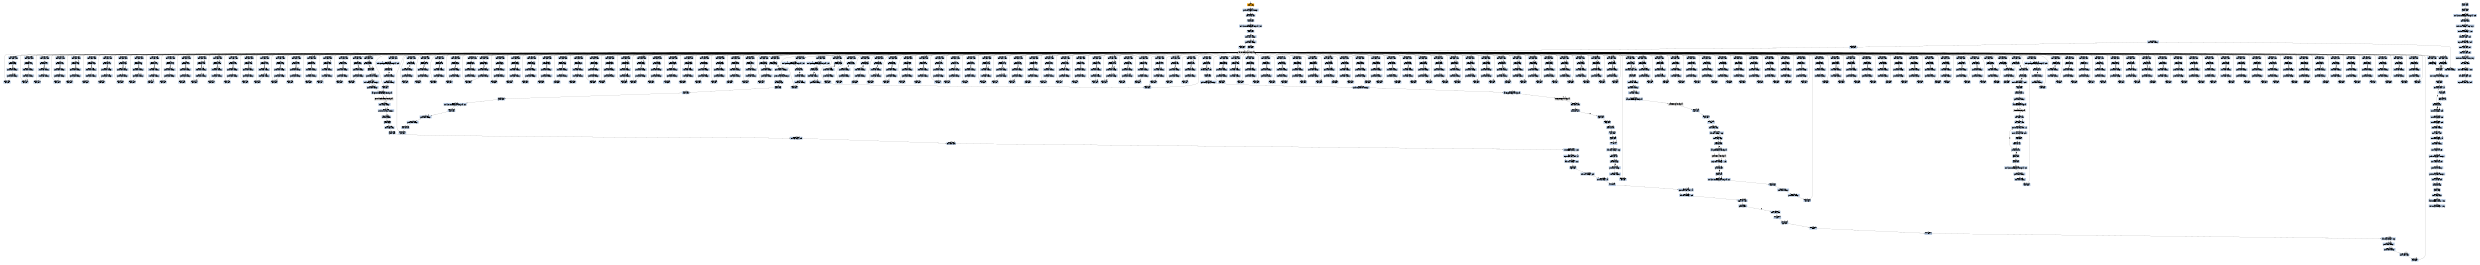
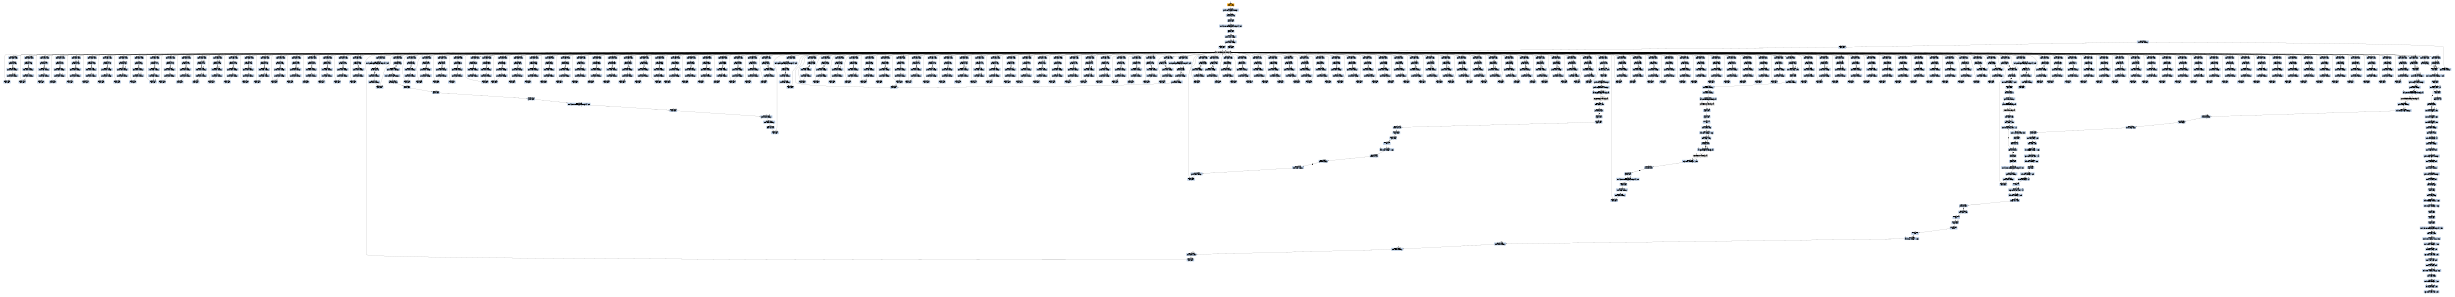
none -> (2432, 212)
